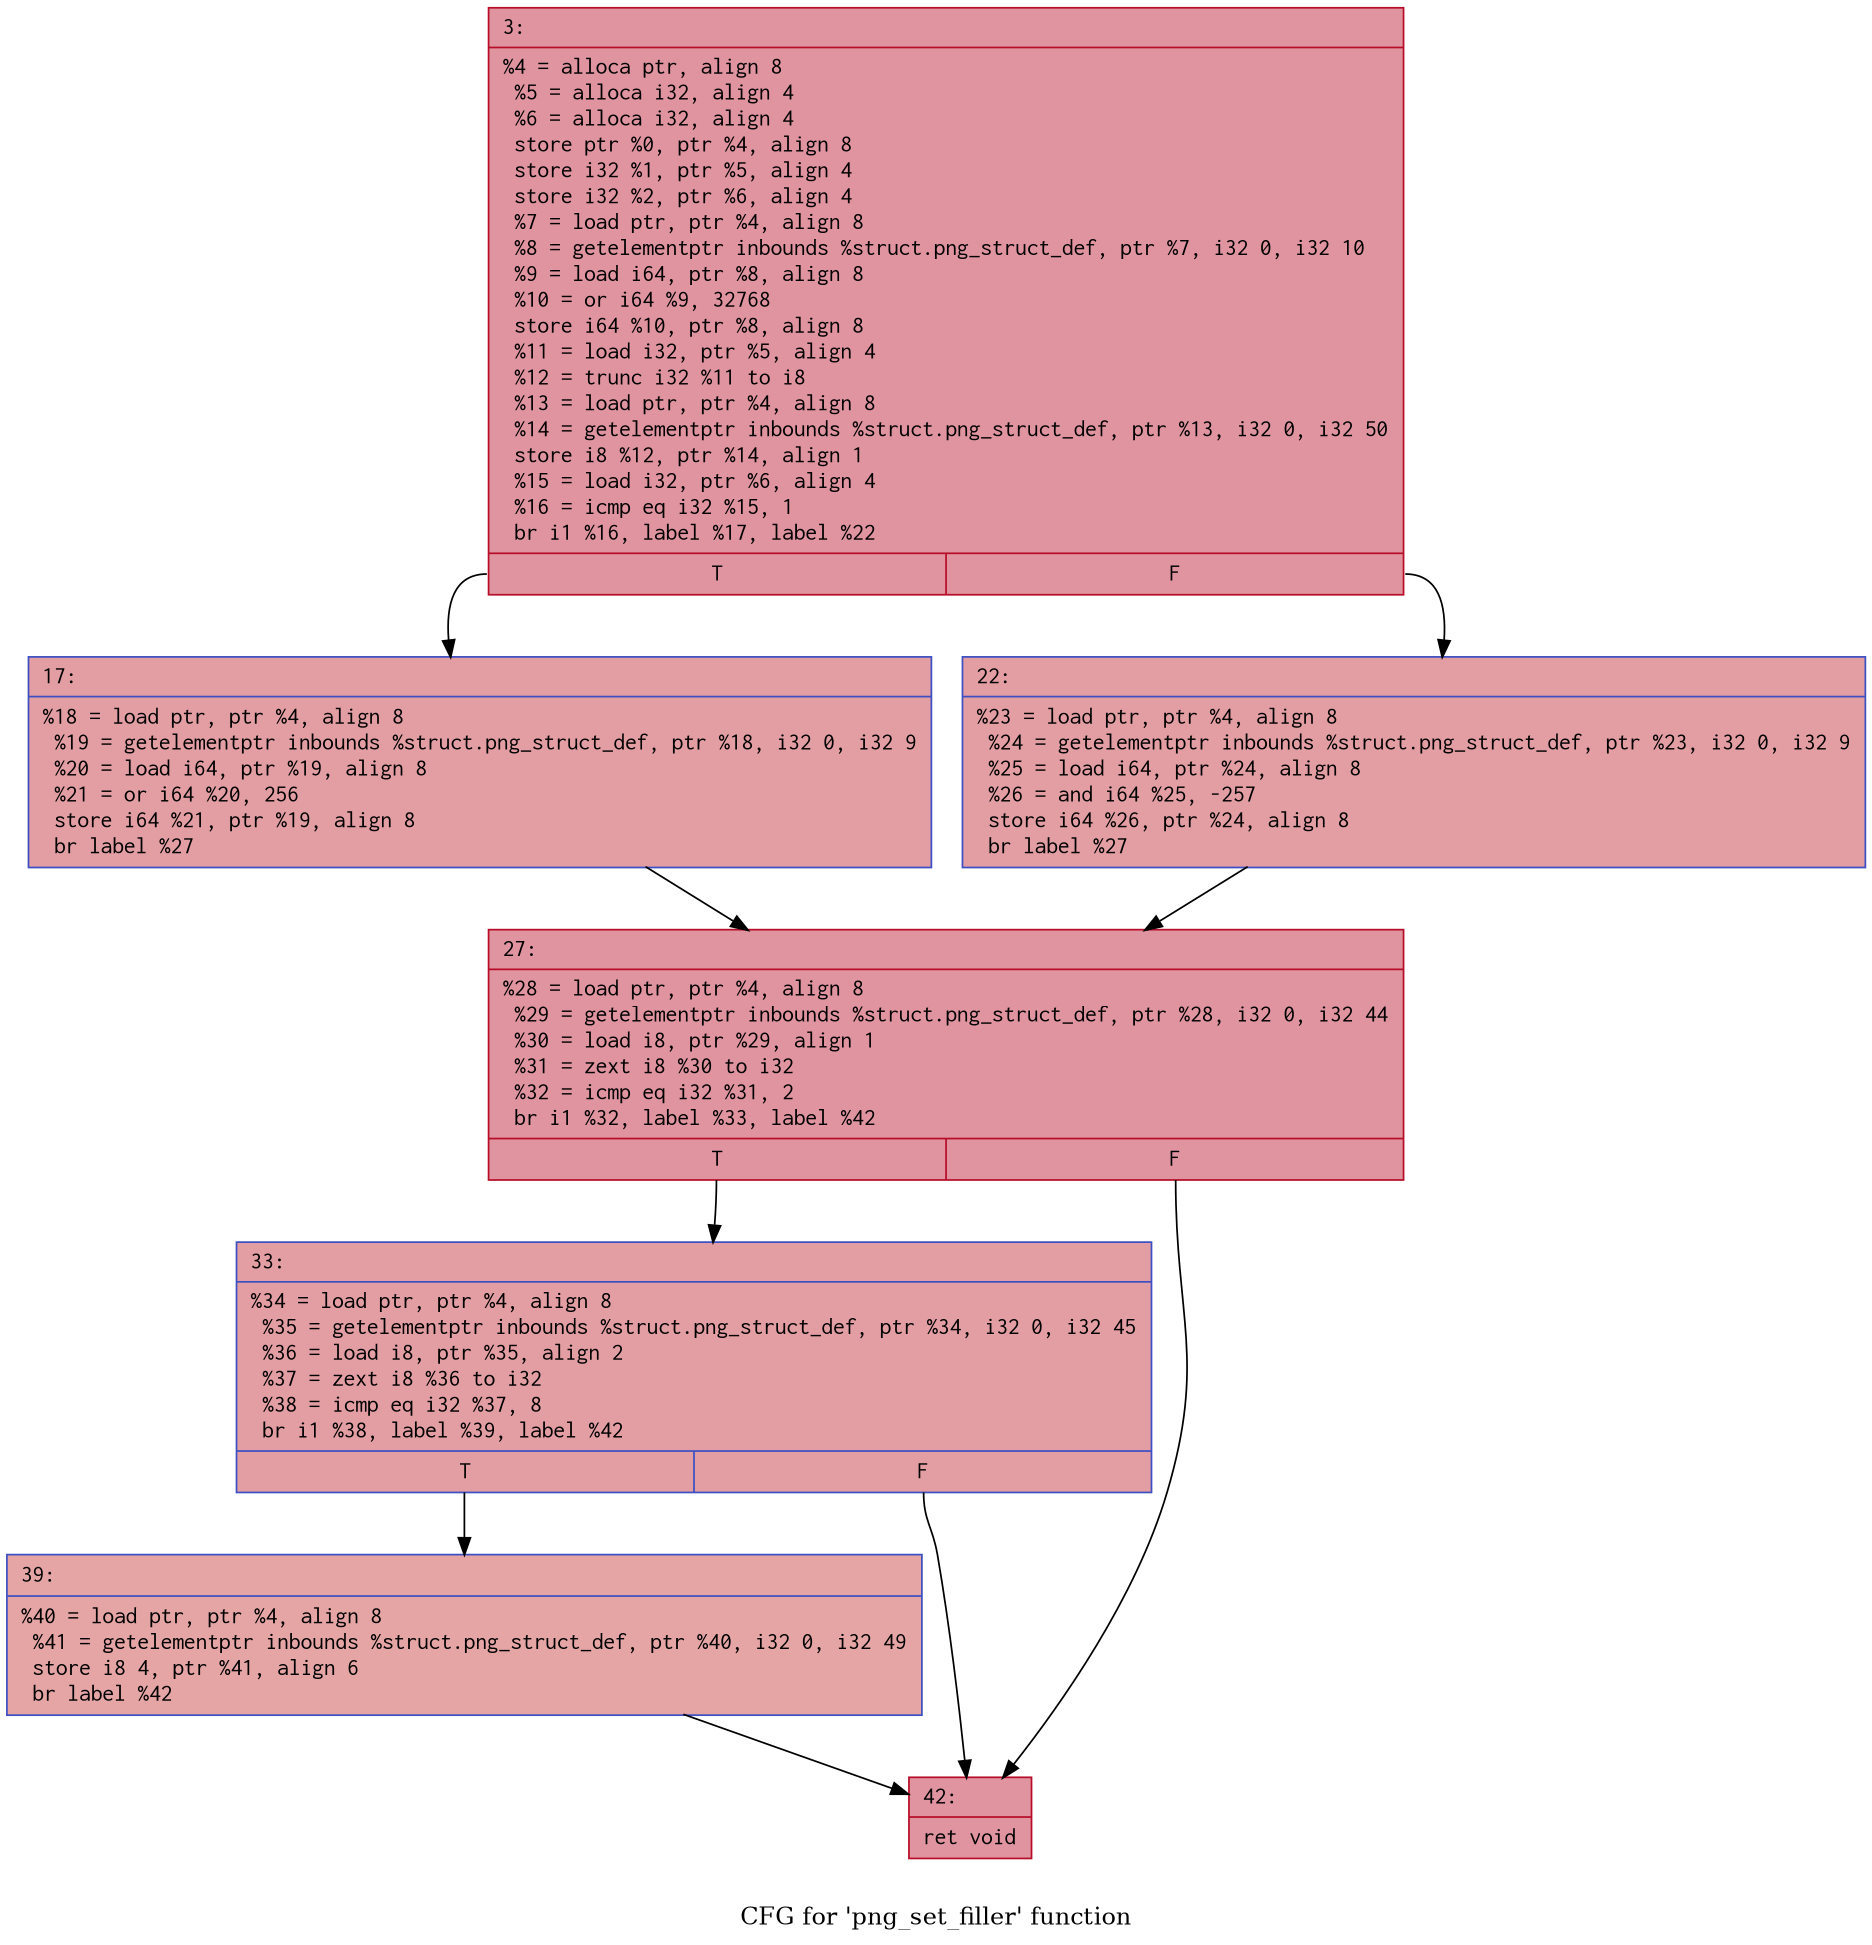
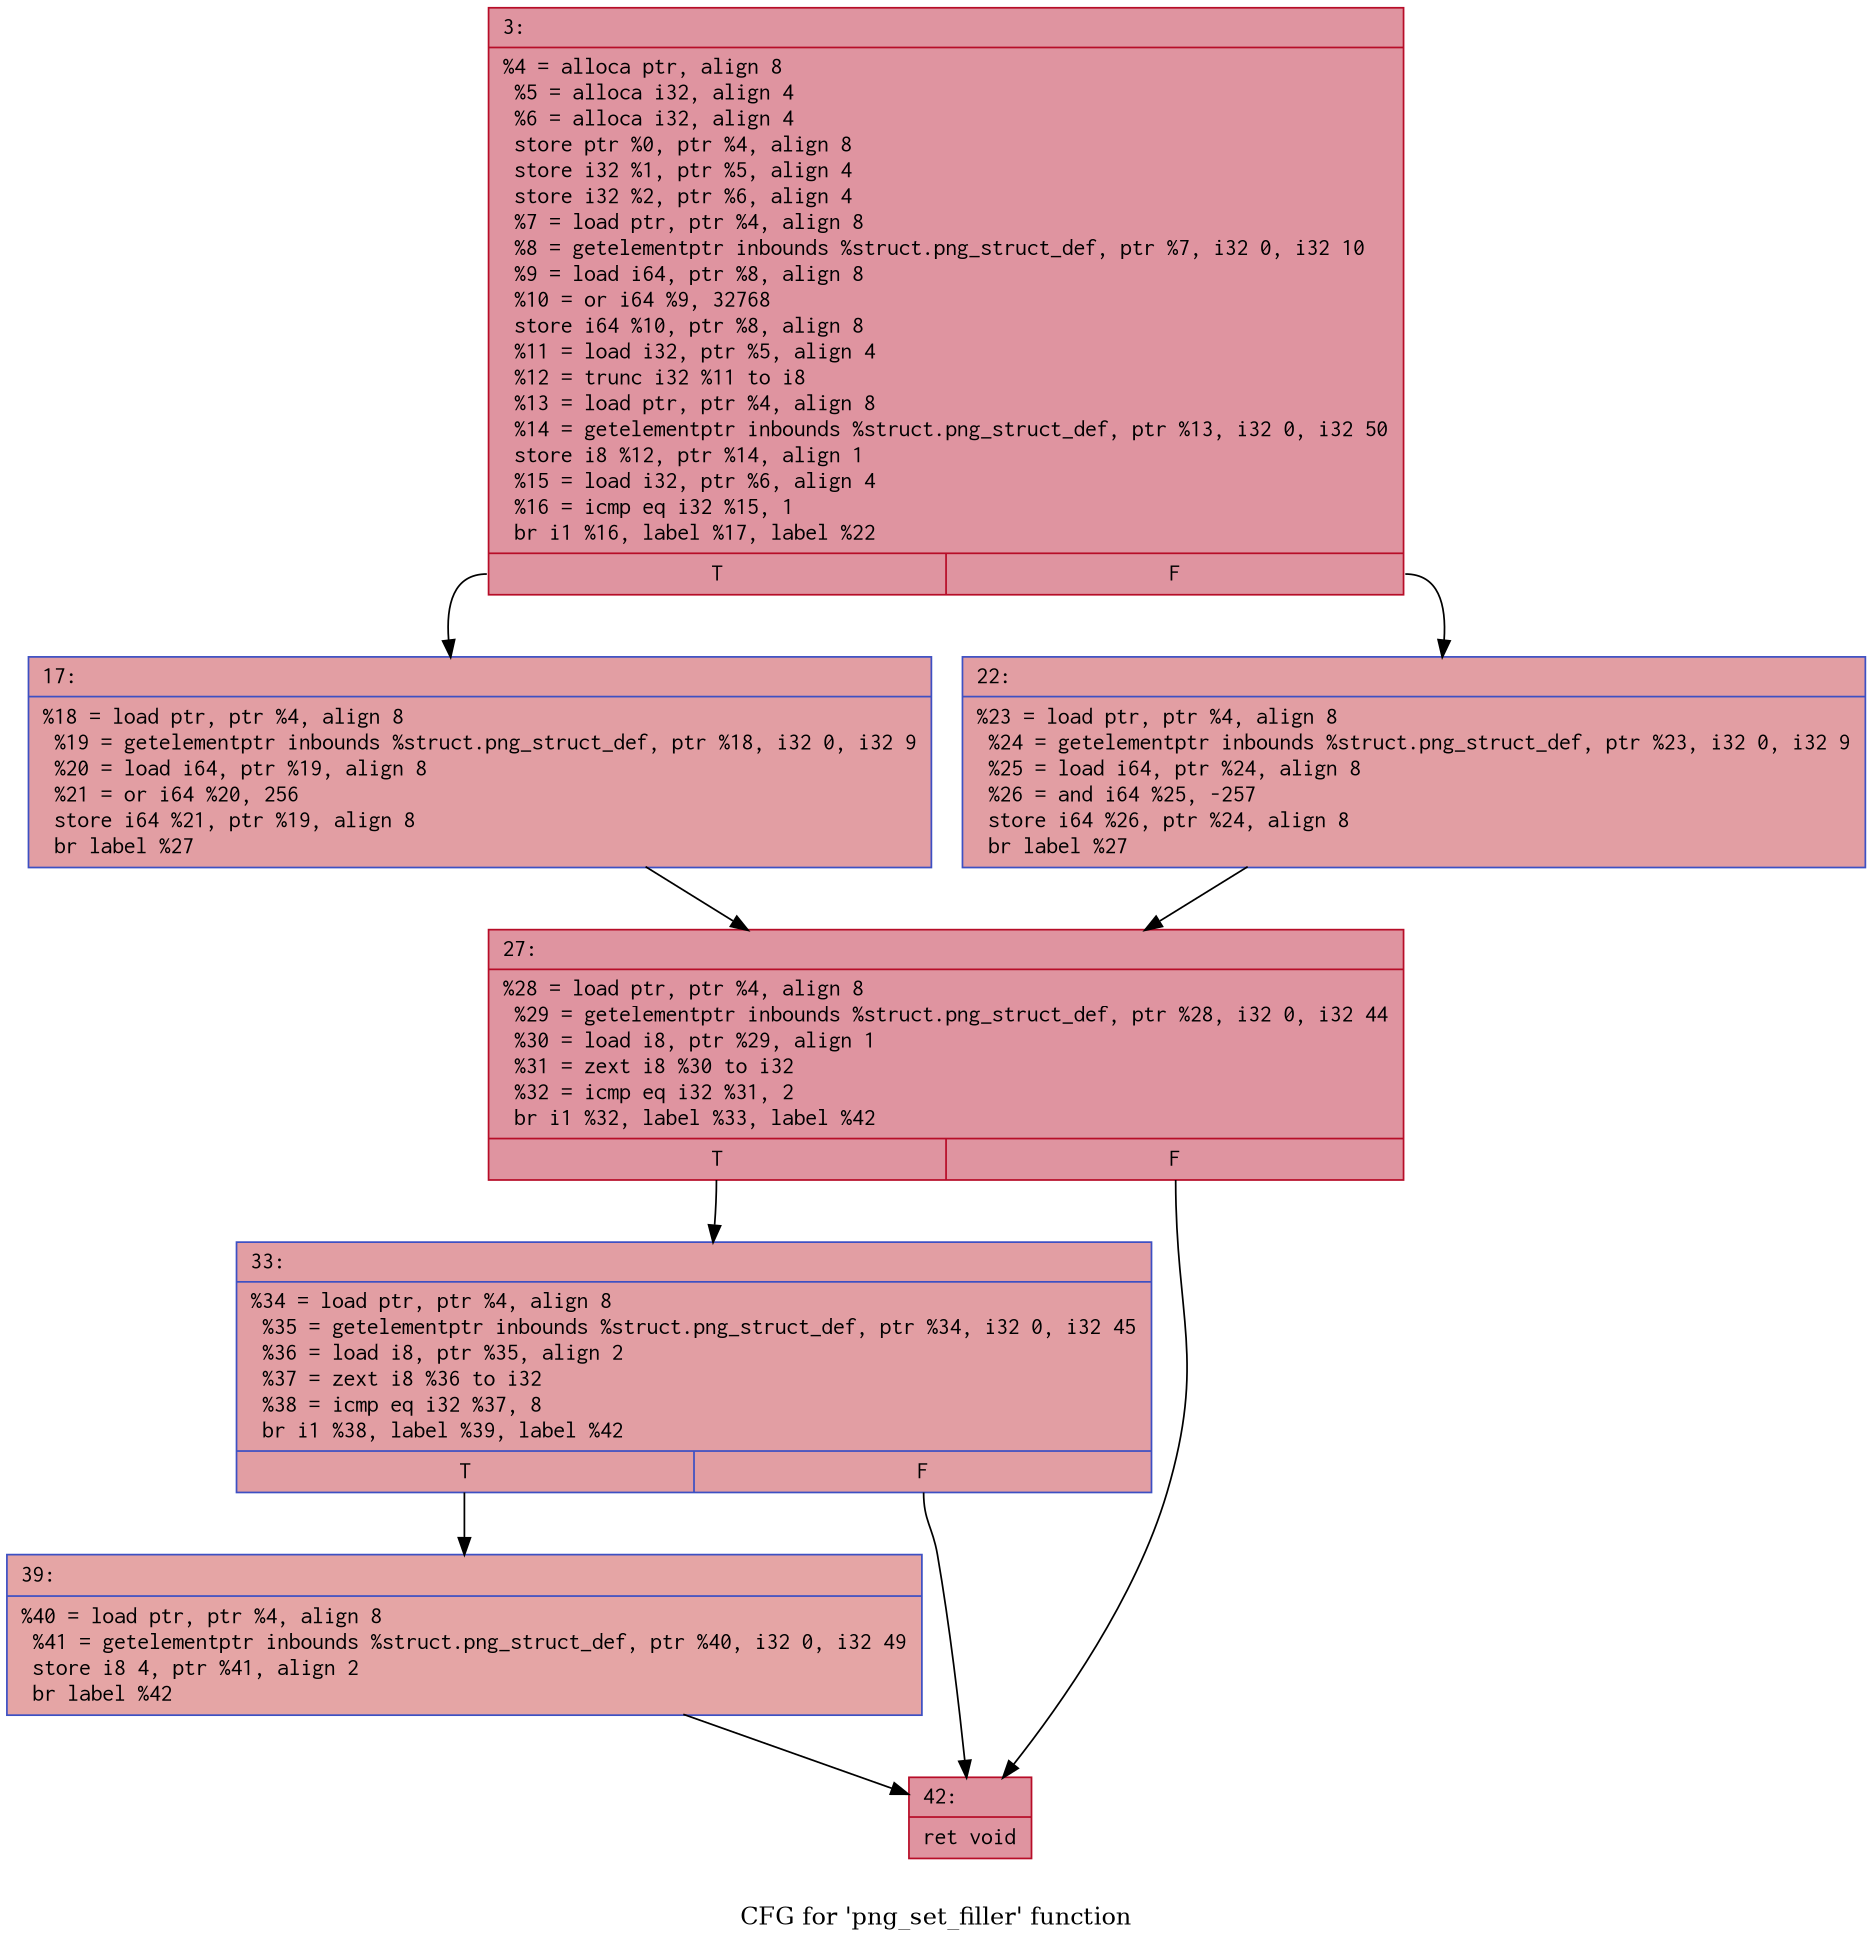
(190, 1668) -> (190, 1668)
